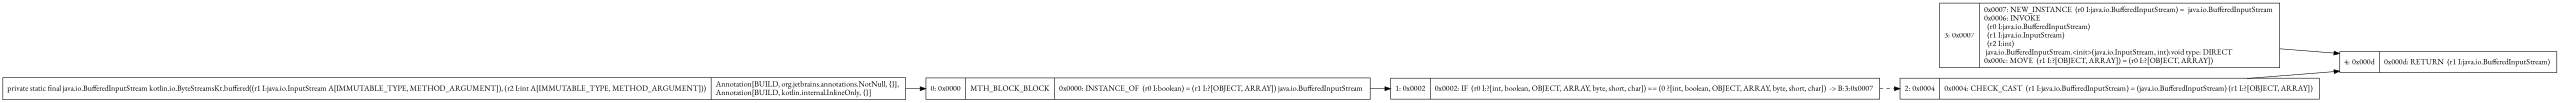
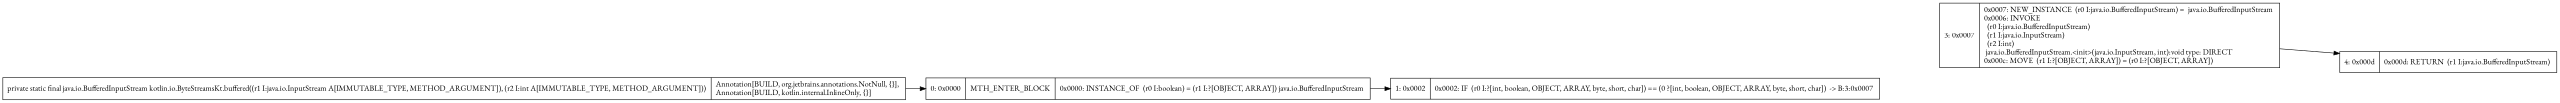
(1010, 88) -> (1010, 88)
(2110, 89) -> none
